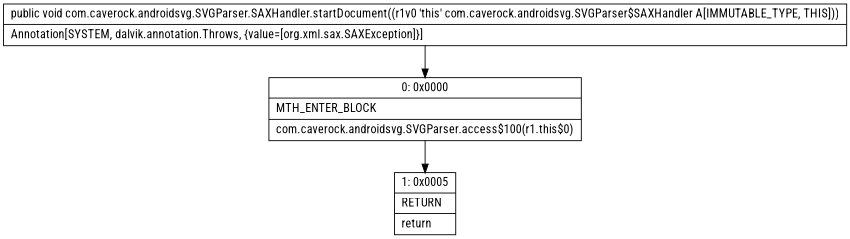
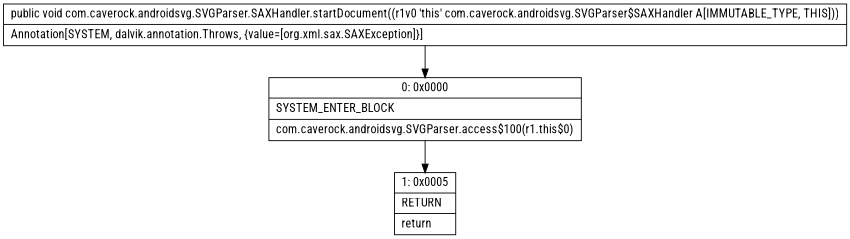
(327, 108) -> (335, 108)
